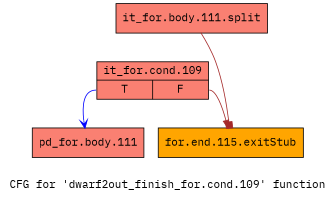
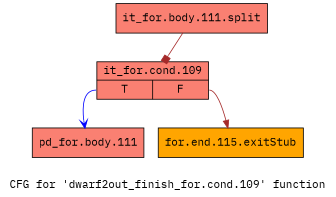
(220, 75) -> (176, 44)
